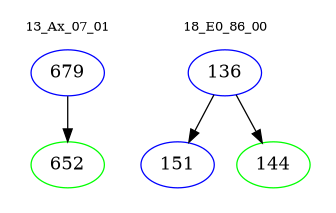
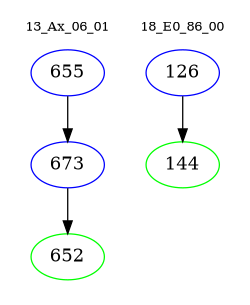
(68, 27) -> (68, 27)
(68, 73) -> (68, 165)
none -> (68, 73)
(225, 73) -> (183, 73)
(178, 165) -> none
